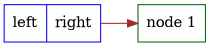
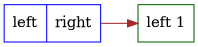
(172, 23) -> (166, 23)
